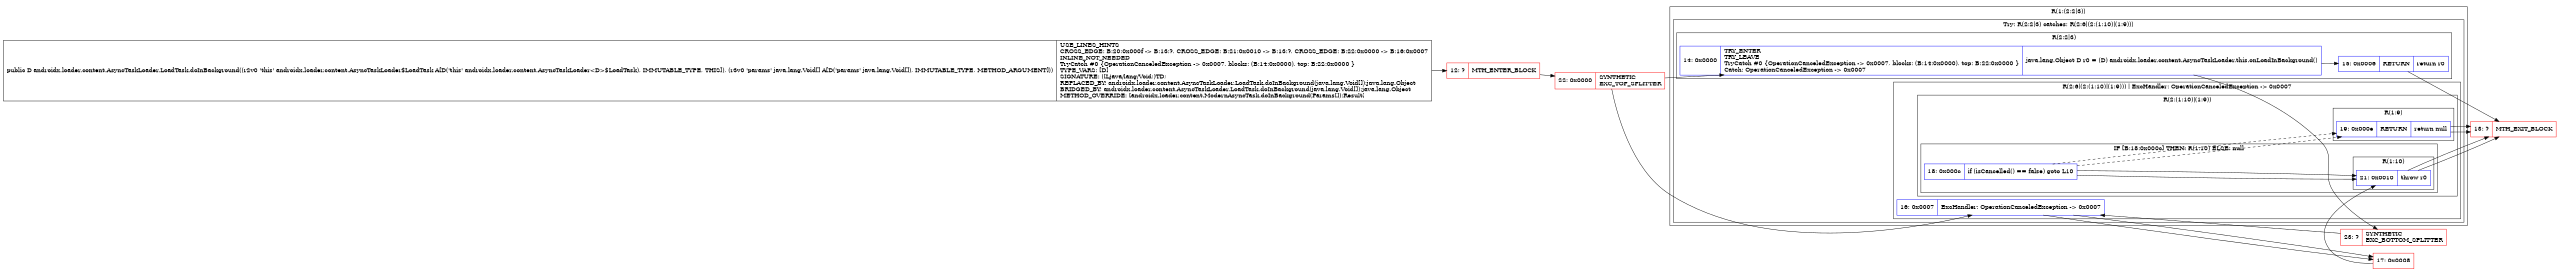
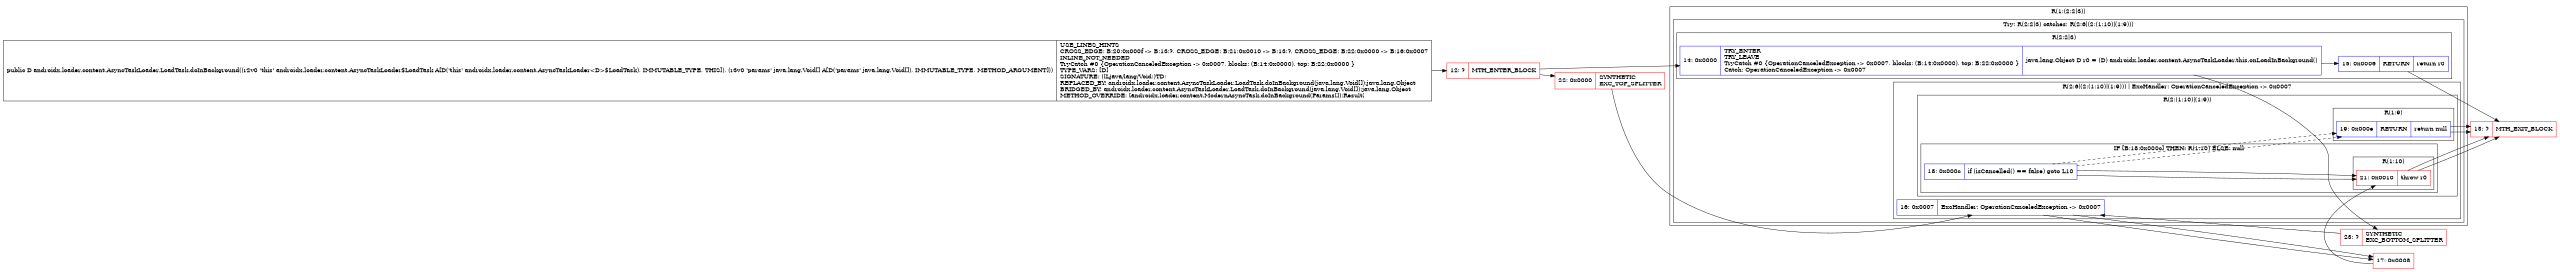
(1701, 76) -> (1608, 67)
(2393, 178) -> (2393, 178)
